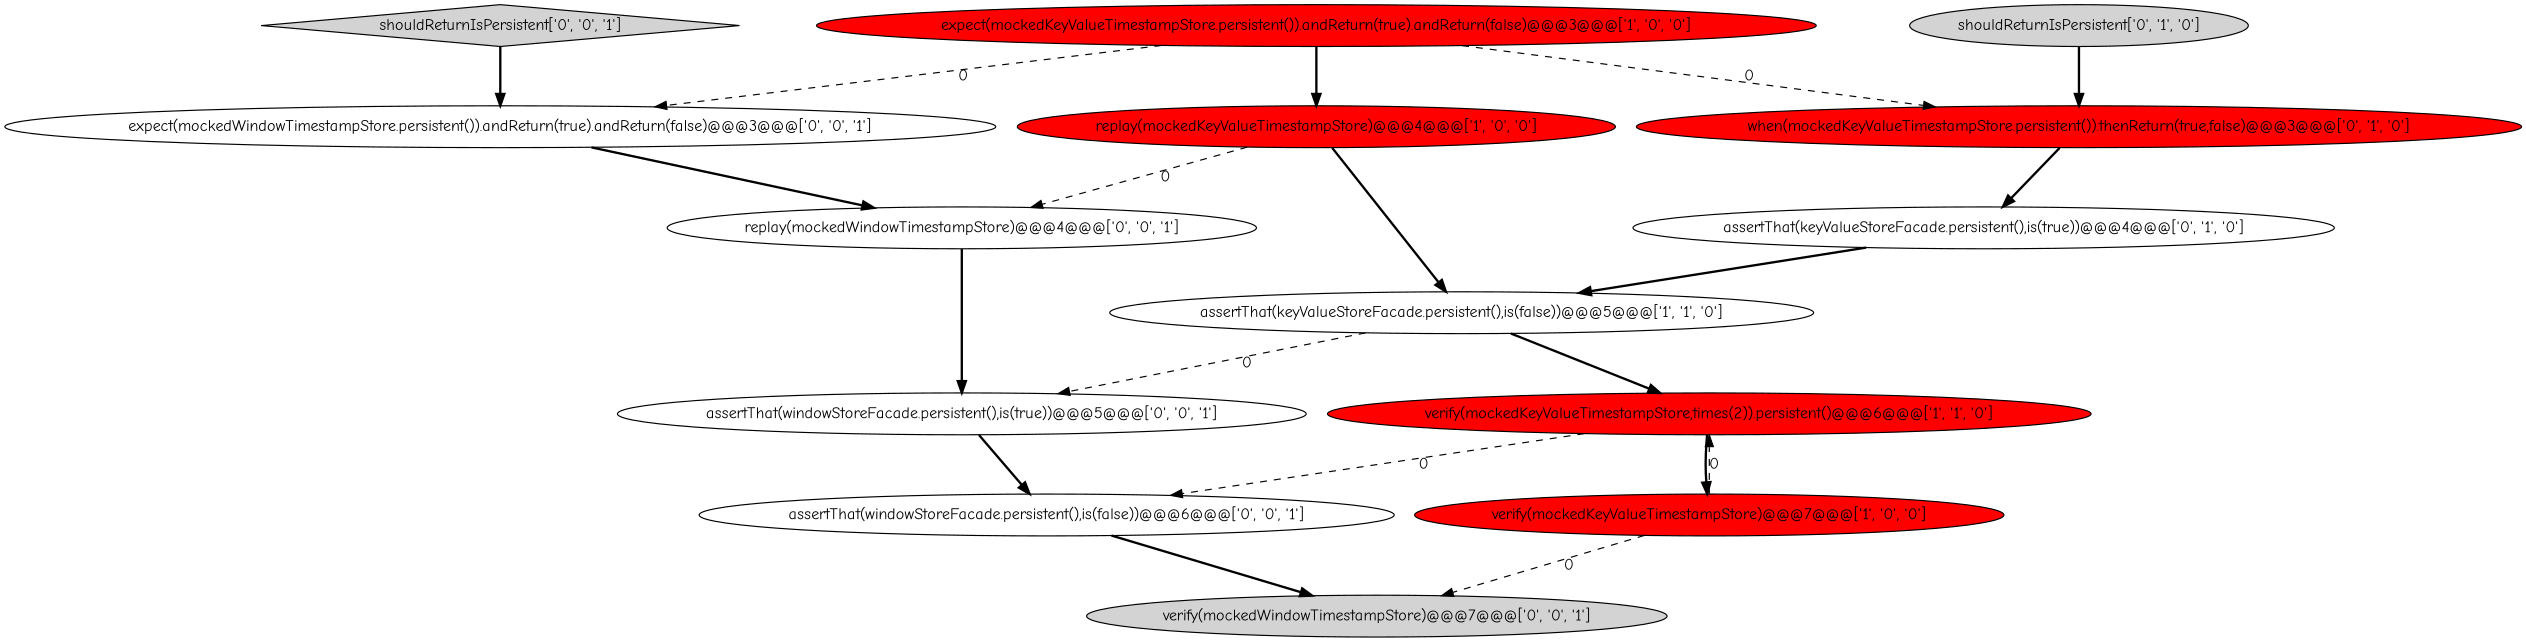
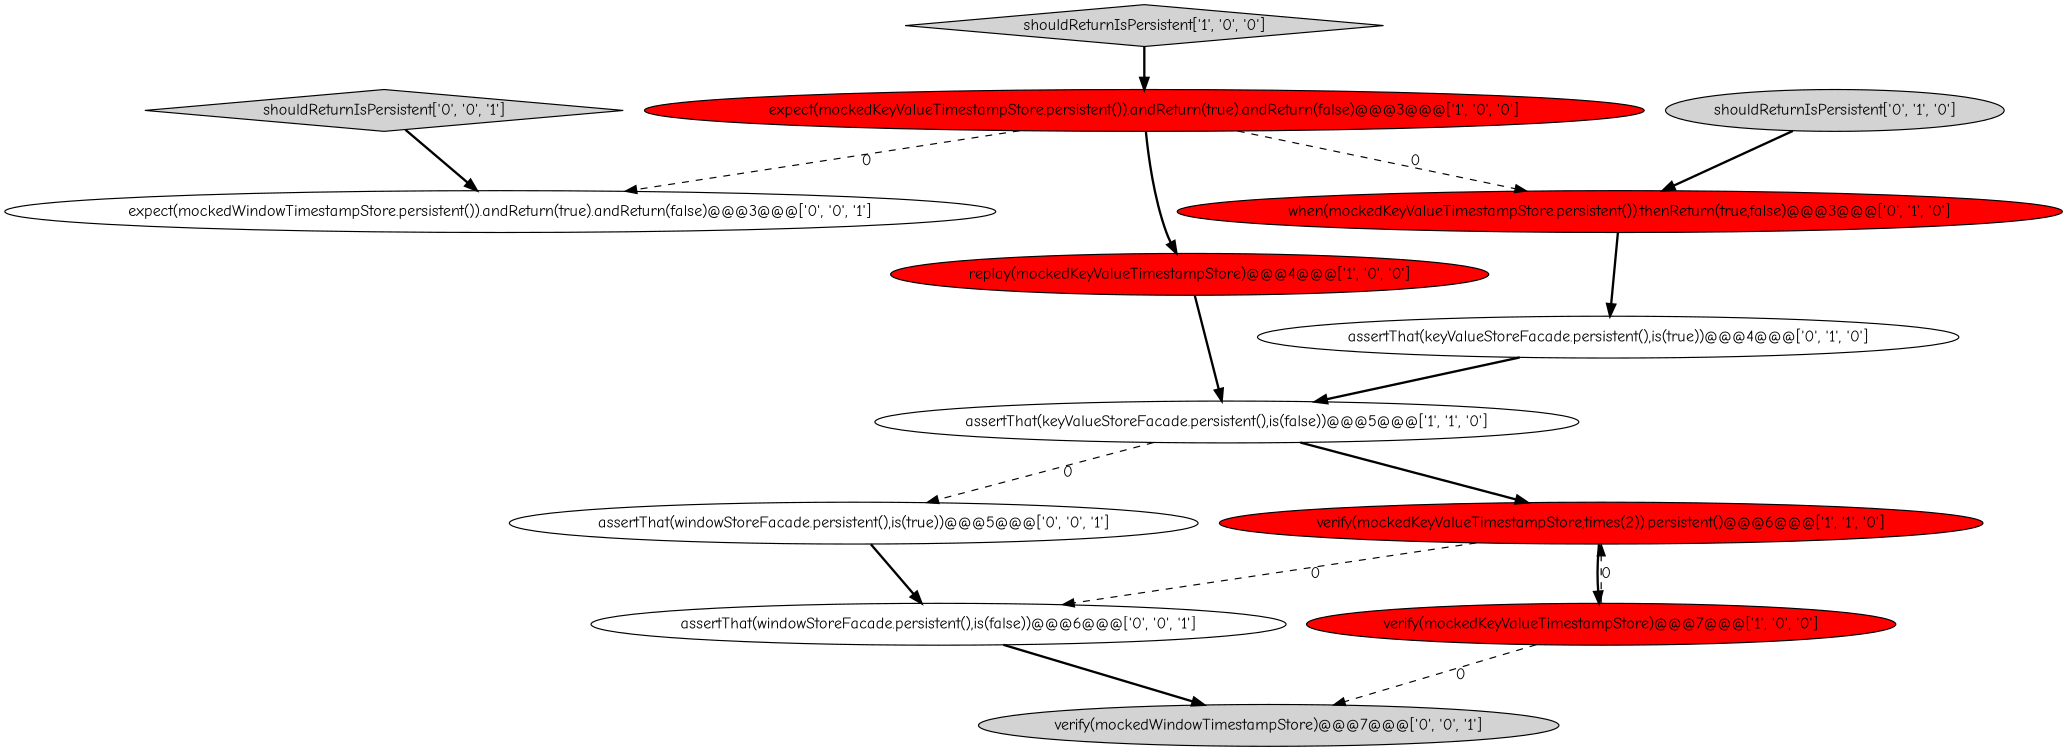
none -> (1144, 26)
(962, 228) -> none
